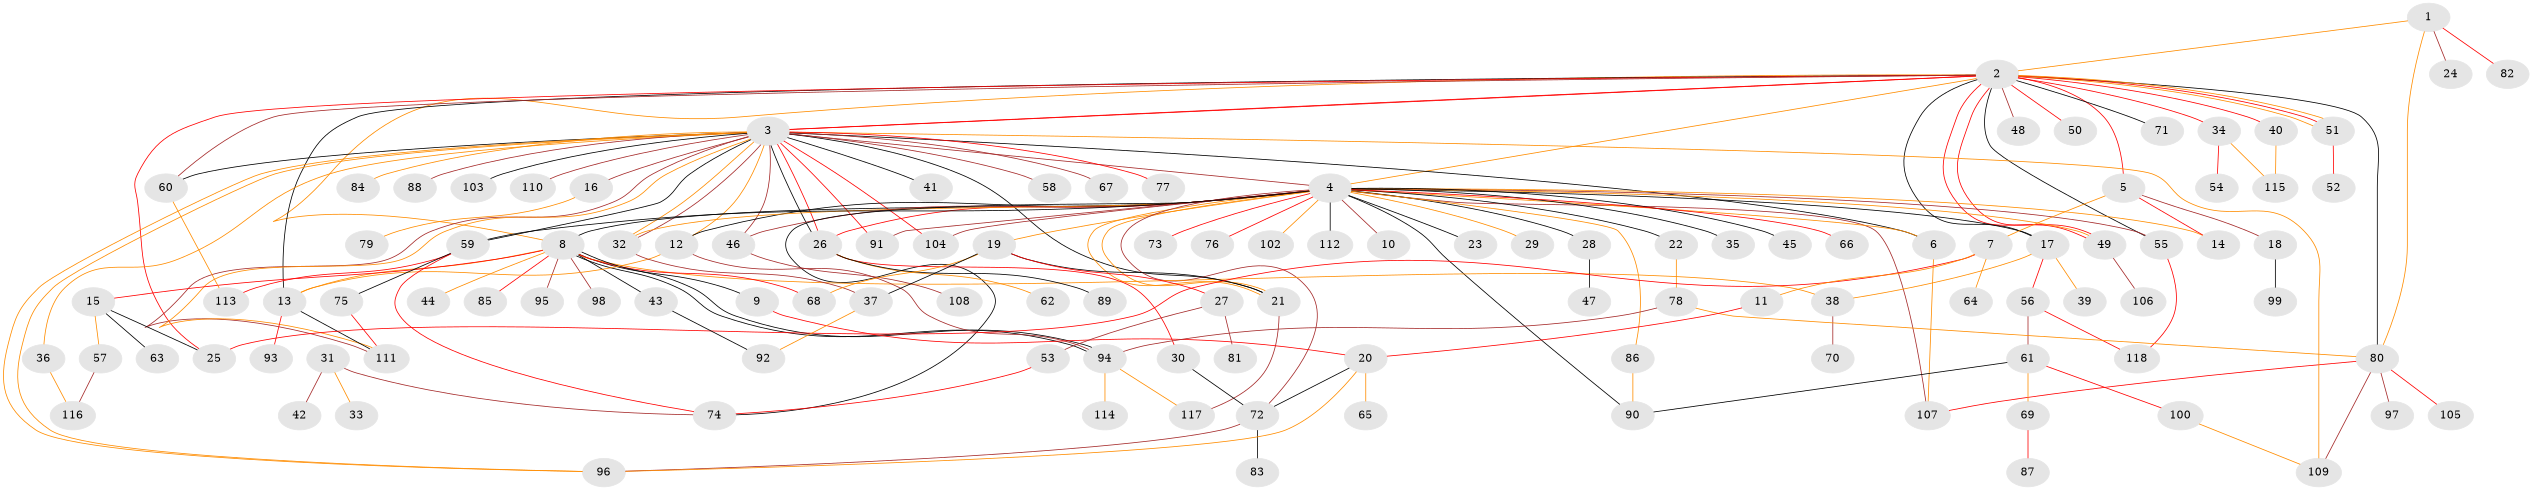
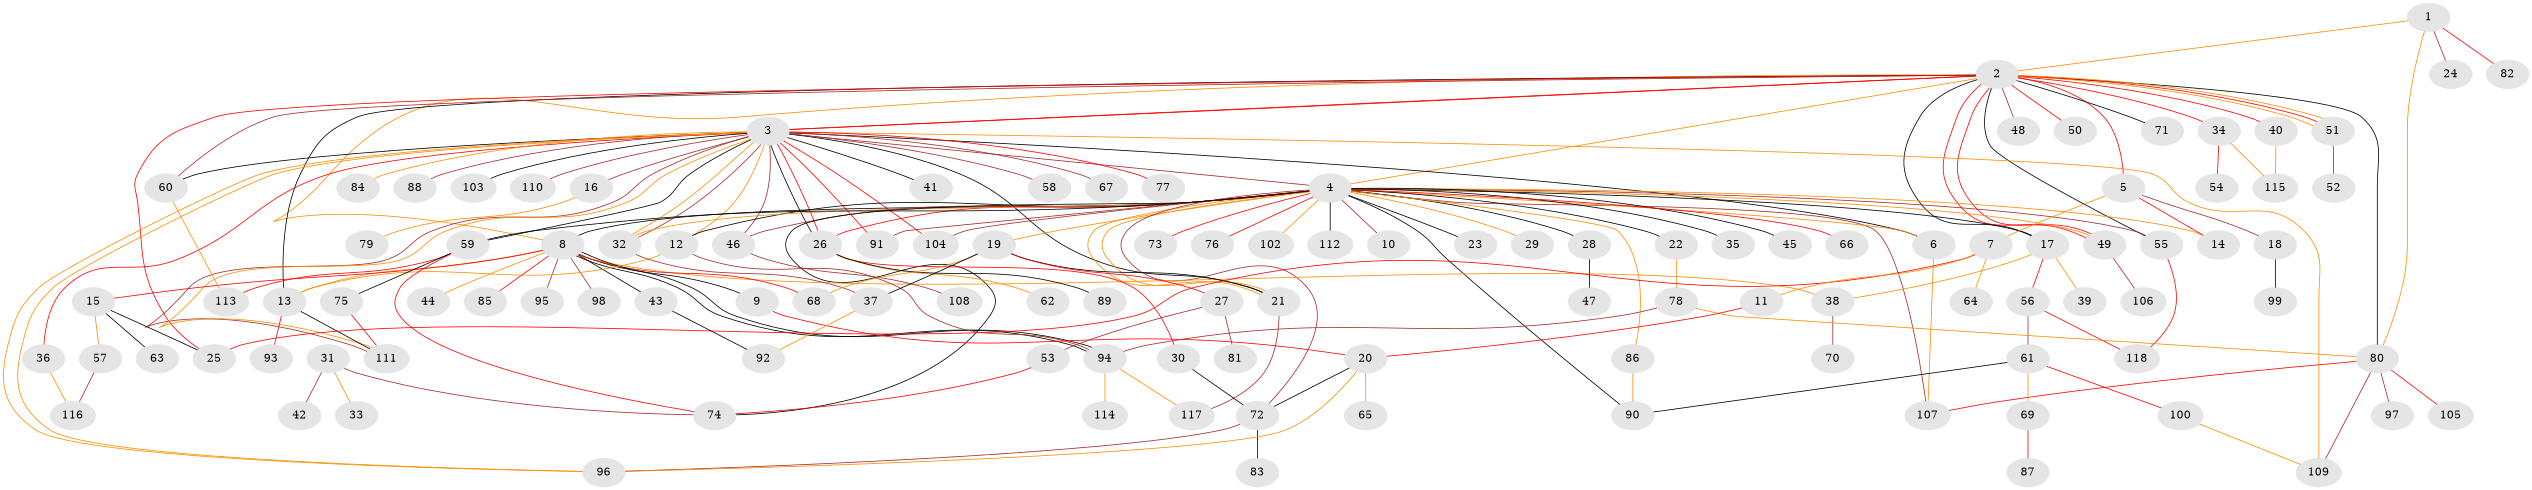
(361, 167) -> (361, 167)
